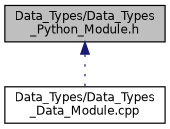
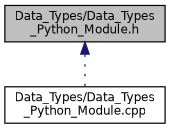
(85, 105) -> (85, 105)
